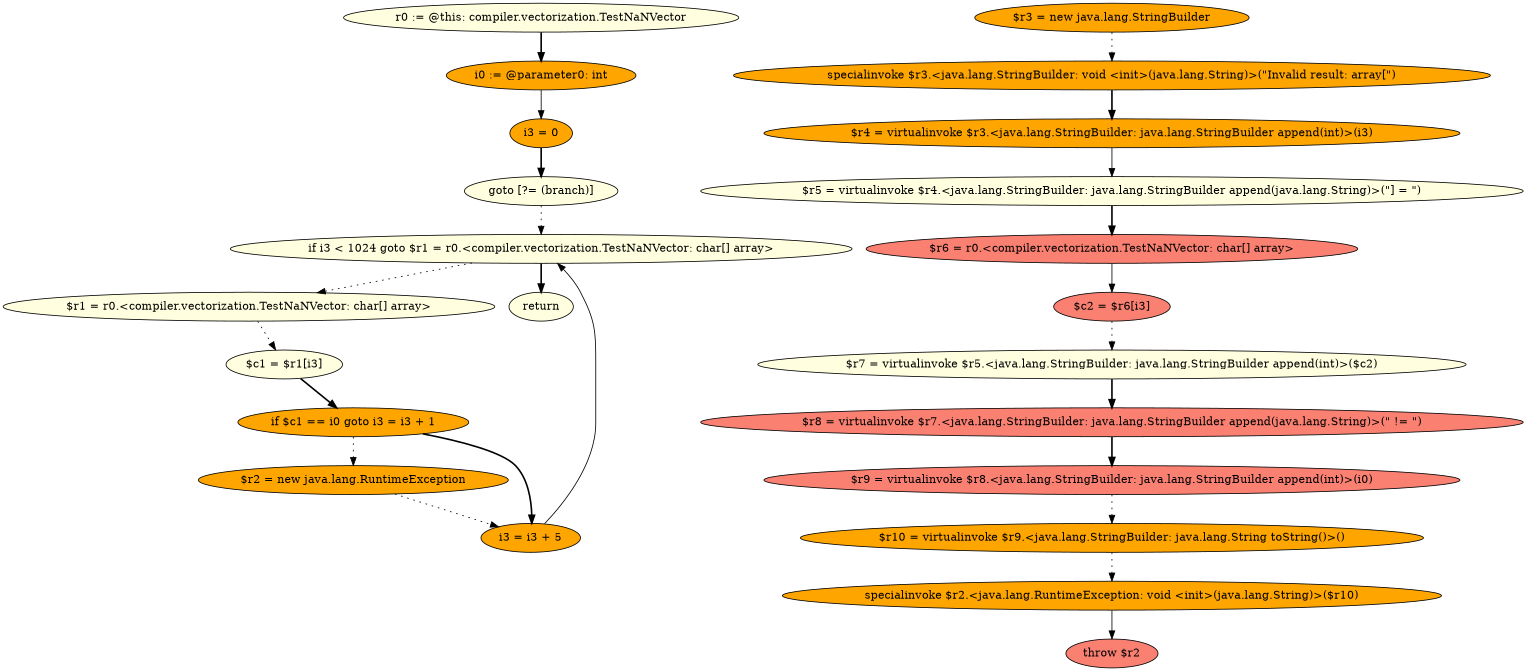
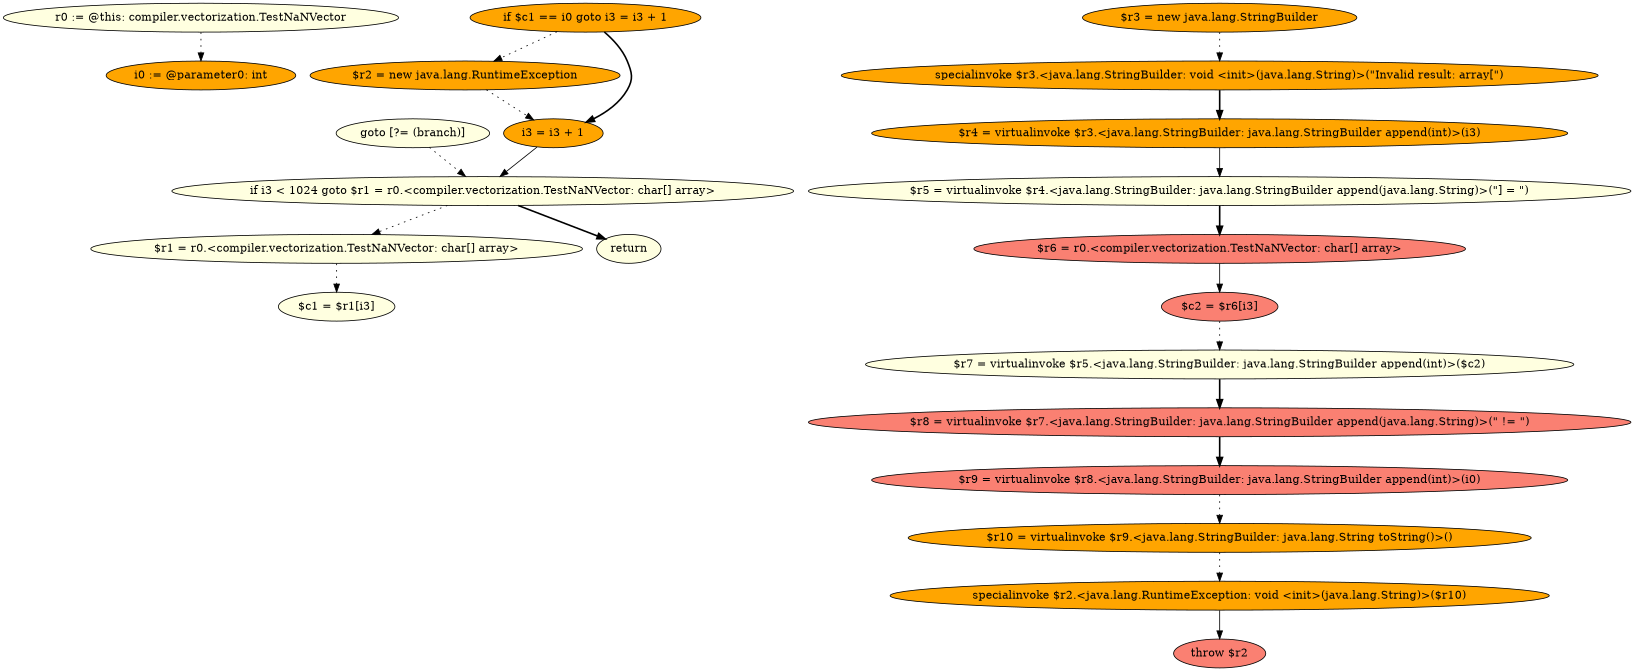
(541, 43) -> (201, 43)
(541, 133) -> none
(315, 391) -> none
(531, 538) -> (553, 133)
